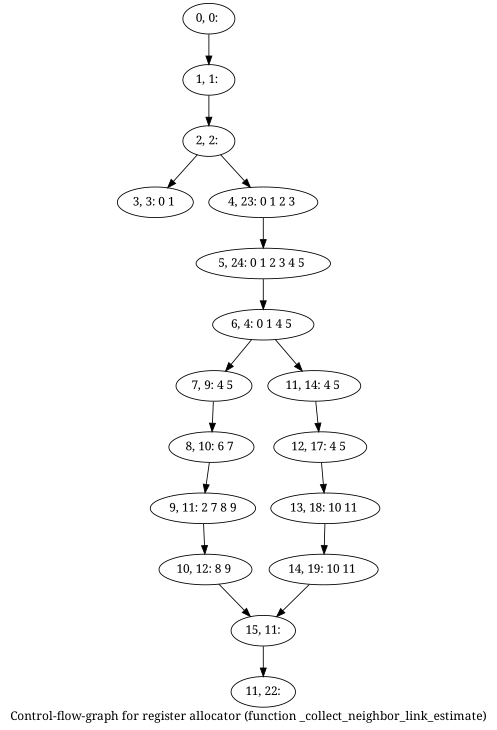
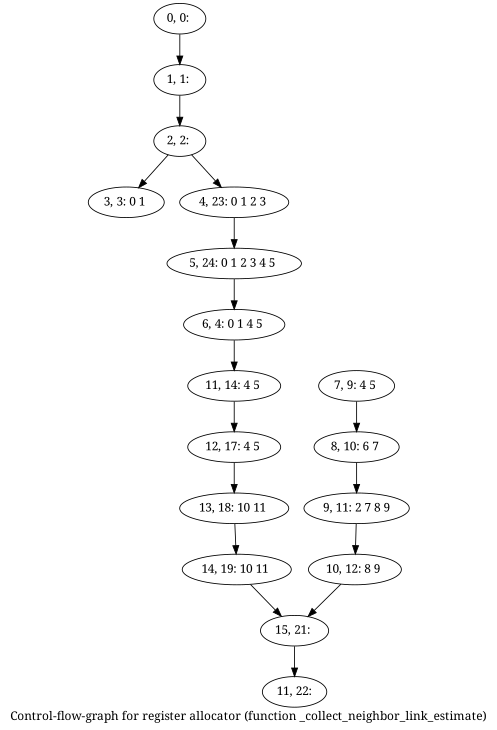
(241, 352) -> none
(263, 631) -> (295, 631)
